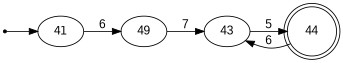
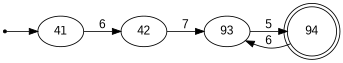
(144, 31) -> (144, 31)
(227, 31) -> (227, 31)
(312, 31) -> (312, 31)
